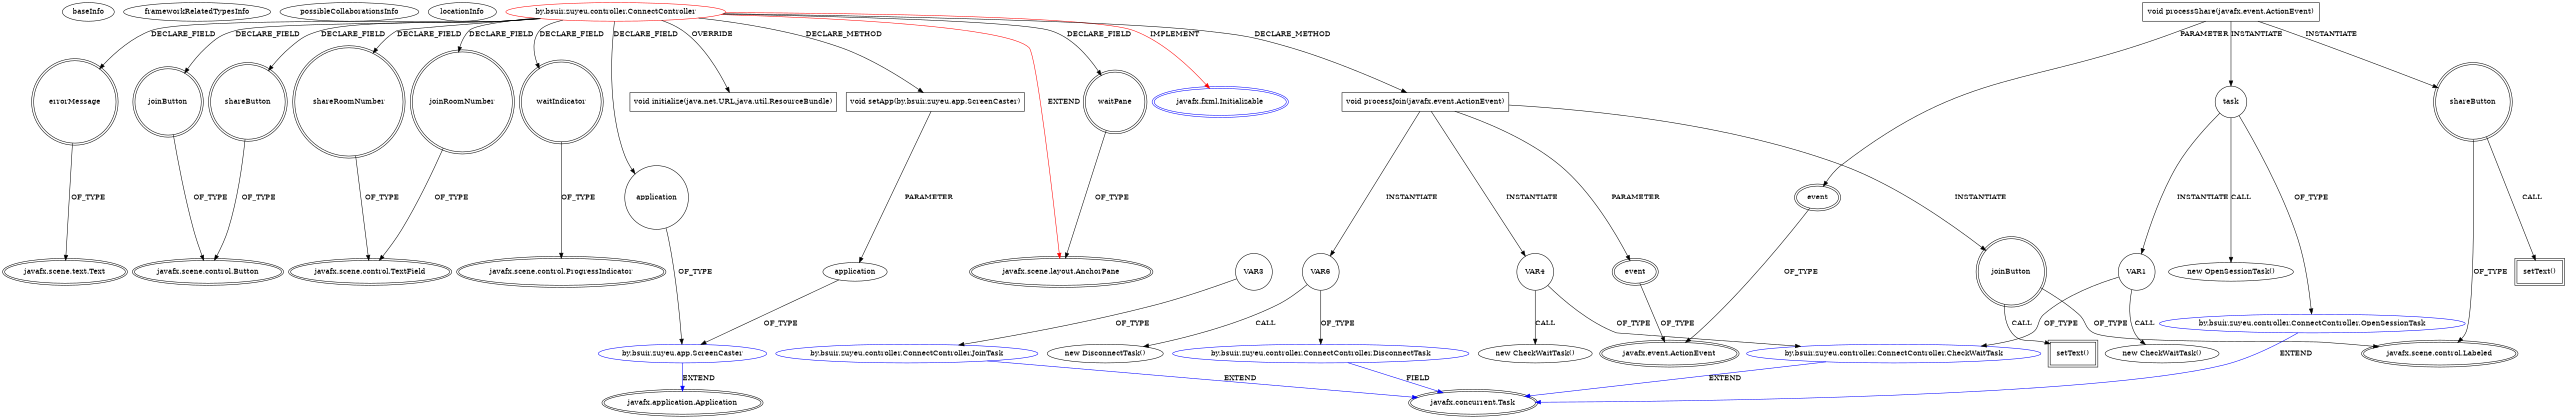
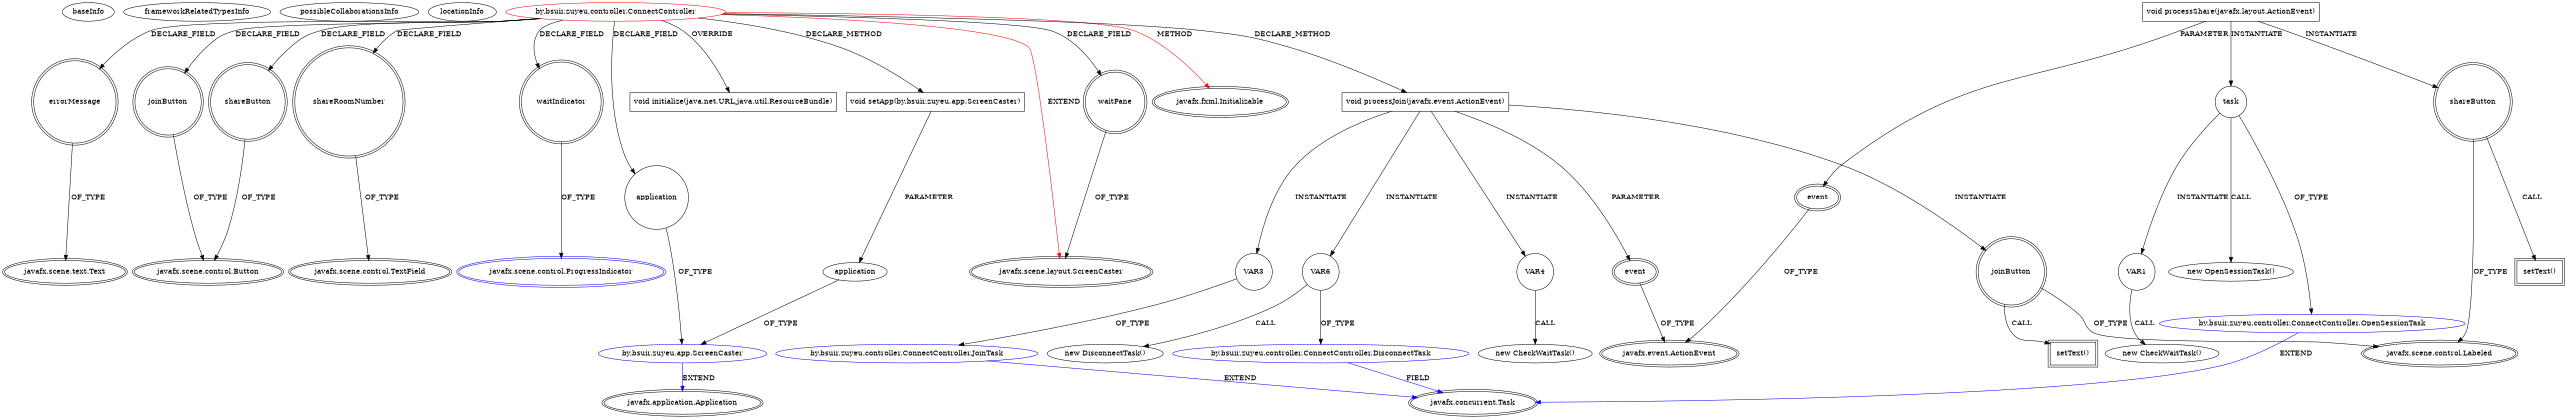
(2231, 12) -> (2231, 12)
(1175, 34) -> (1175, 34)
(462, 102) -> none
(1220, 102) -> (1220, 102)
none -> (1302, 159)
(561, 272) -> (561, 272)
(1061, 272) -> (1061, 272)
(1894, 354) -> none
